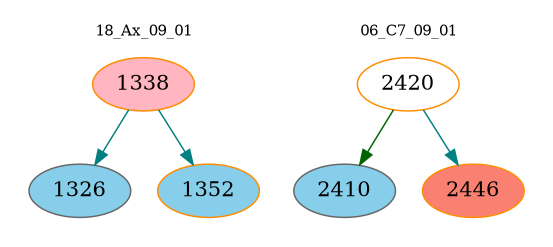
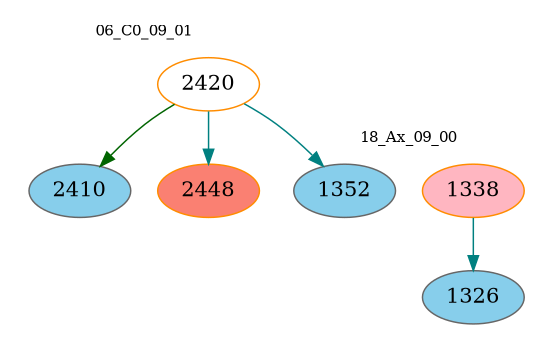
(144, 32) -> (409, 138)
(409, 32) -> (144, 32)
(172, 131) -> (292, 136)
(209, 191) -> (345, 191)
(473, 191) -> (209, 191)
